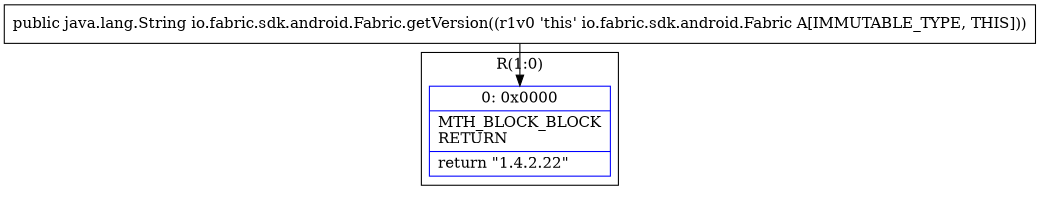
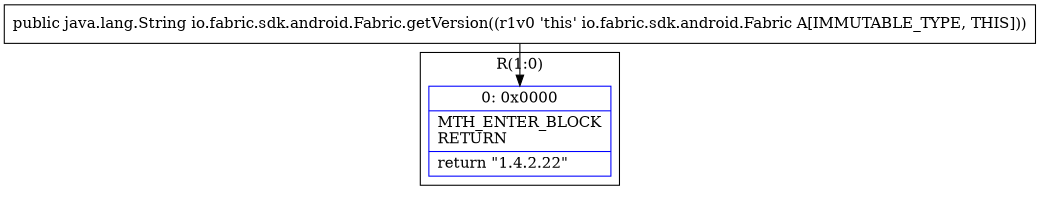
(520, 123) -> (520, 123)
